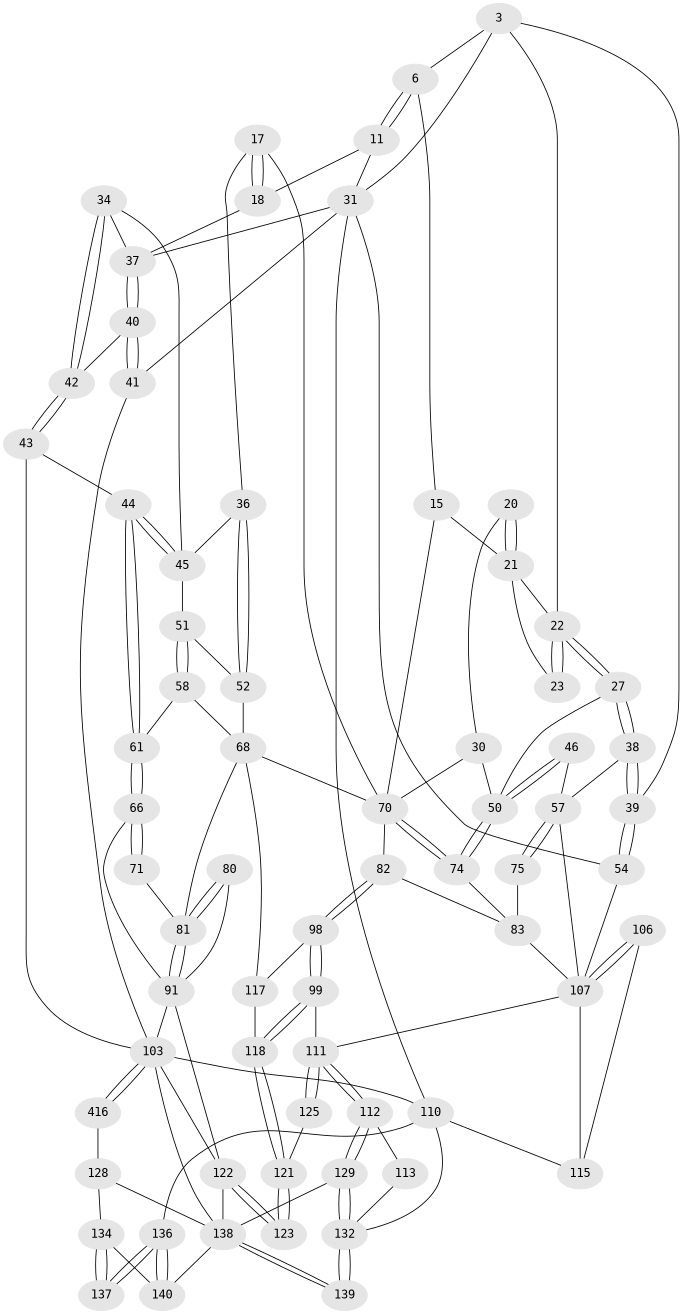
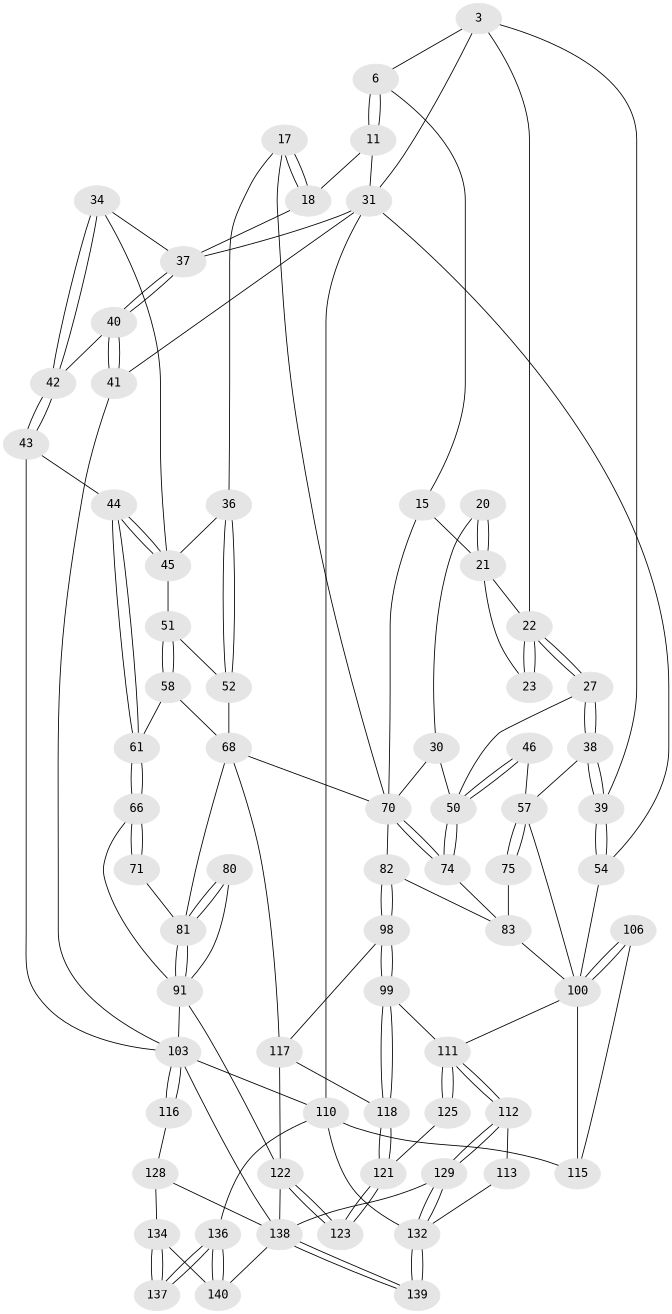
(580, 991) -> (578, 991)
(98, 1113) -> (169, 1113)
(188, 1113) -> (280, 1113)
